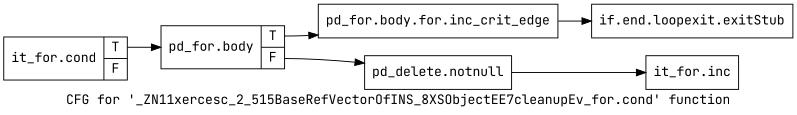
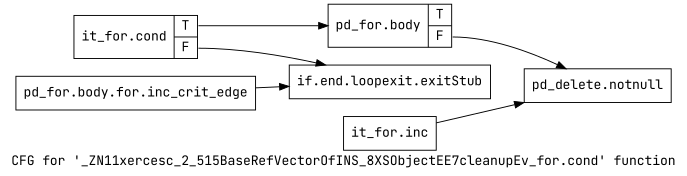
(297, 36) -> none
none -> (258, 53)
(574, 73) -> (475, 114)
